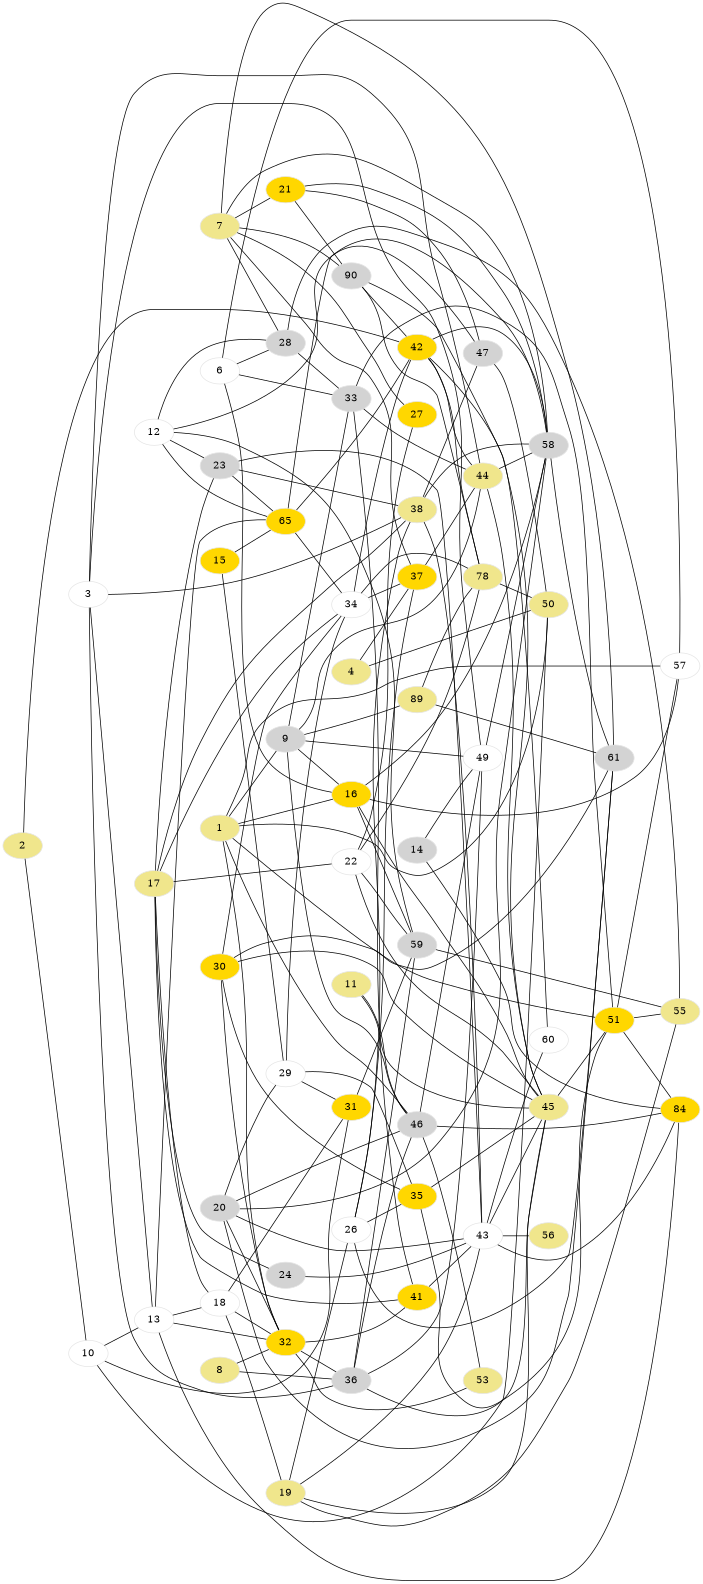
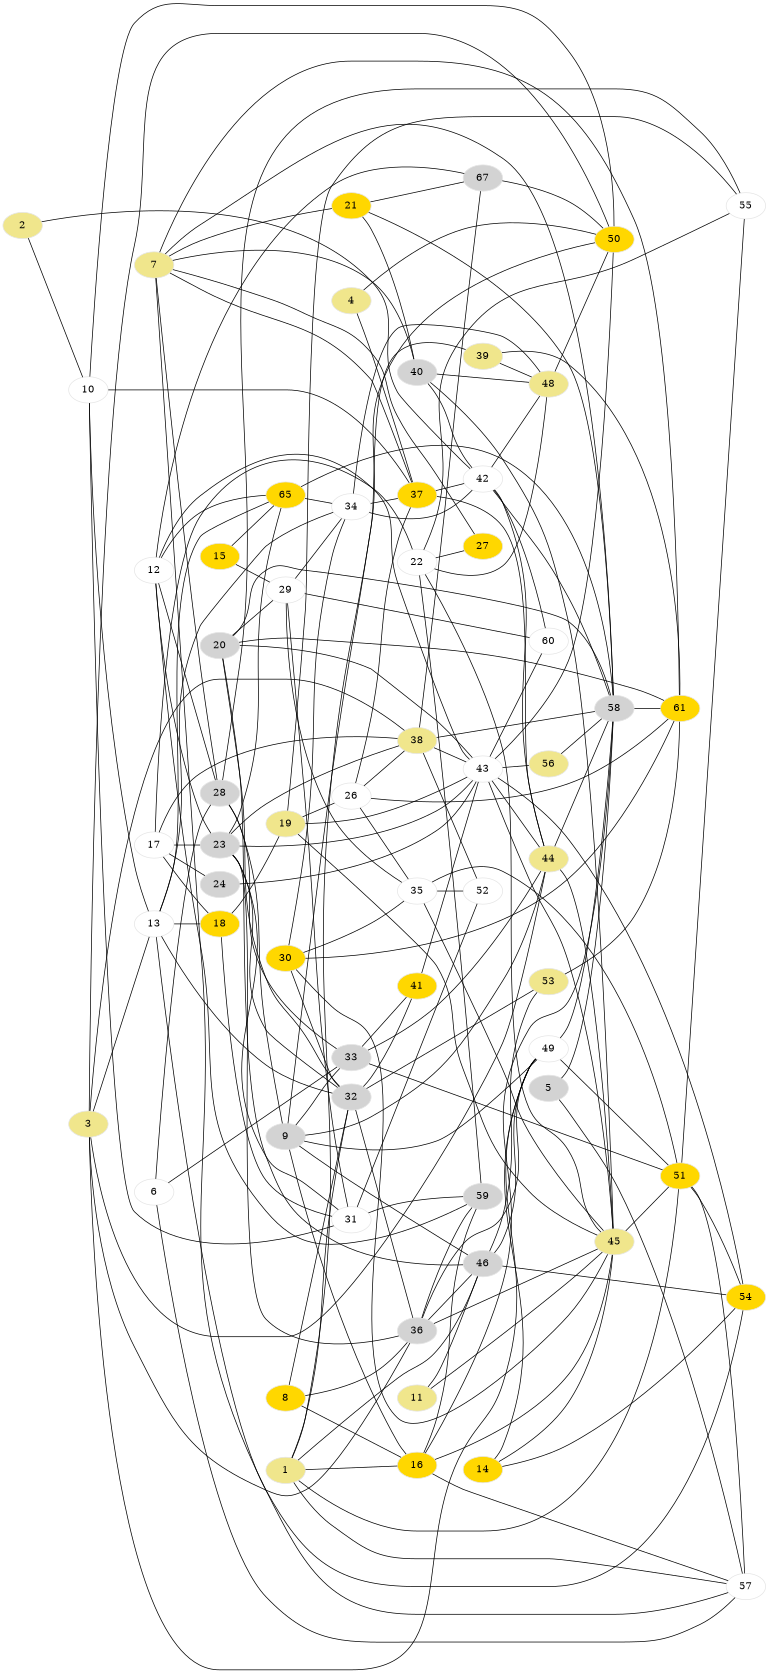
(351, 276) -> (417, 372)
none -> (125, 308)
(417, 347) -> (483, 479)
(483, 353) -> (483, 178)
none -> (277, 390)
(351, 445) -> (452, 487)
none -> (387, 510)
none -> (595, 519)
(483, 577) -> (549, 384)
(88, 594) -> (88, 1124)
(549, 605) -> (614, 239)
(242, 610) -> (351, 1432)
none -> (417, 616)
(417, 700) -> (483, 356)
(232, 730) -> (189, 656)
none -> (579, 738)
(614, 758) -> (680, 708)
(257, 777) -> (261, 979)
none -> (516, 814)
(417, 850) -> (483, 1470)
none -> (658, 866)
(154, 884) -> (154, 845)
none -> (483, 891)
(554, 980) -> (490, 310)
(680, 1012) -> (746, 206)
none -> (243, 1060)
none -> (549, 1088)
(351, 1107) -> (351, 1220)
(680, 1109) -> (746, 1297)
none -> (614, 1112)
none -> (203, 1151)
none -> (247, 1157)
(417, 1196) -> (417, 891)
(198, 1251) -> none
(220, 1303) -> (220, 924)
(257, 1326) -> (256, 1008)
(286, 1342) -> (351, 1097)
(220, 1370) -> (286, 1398)
none -> (583, 1375)
